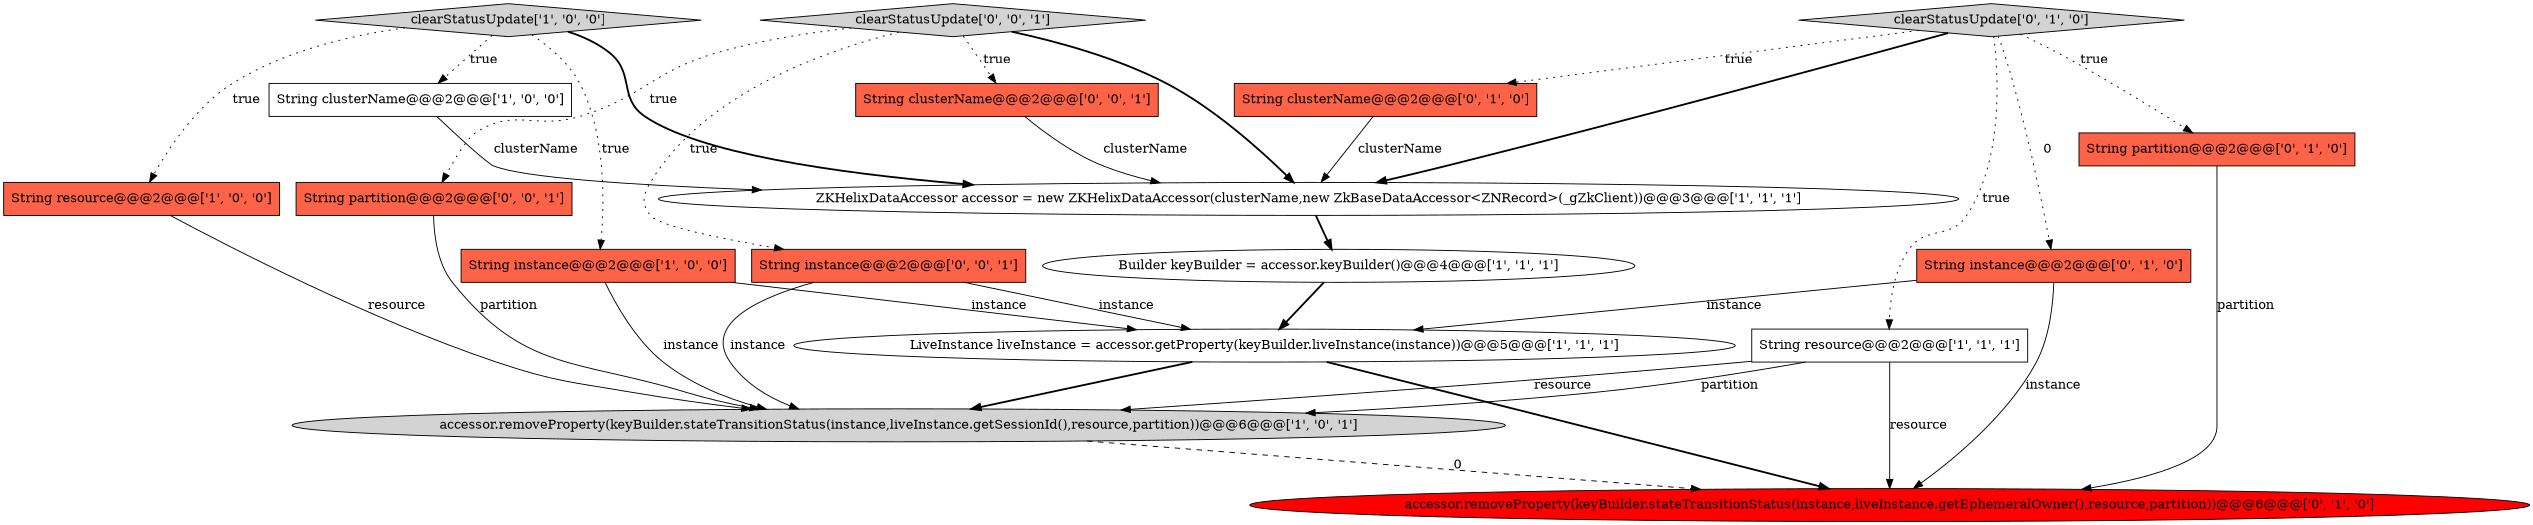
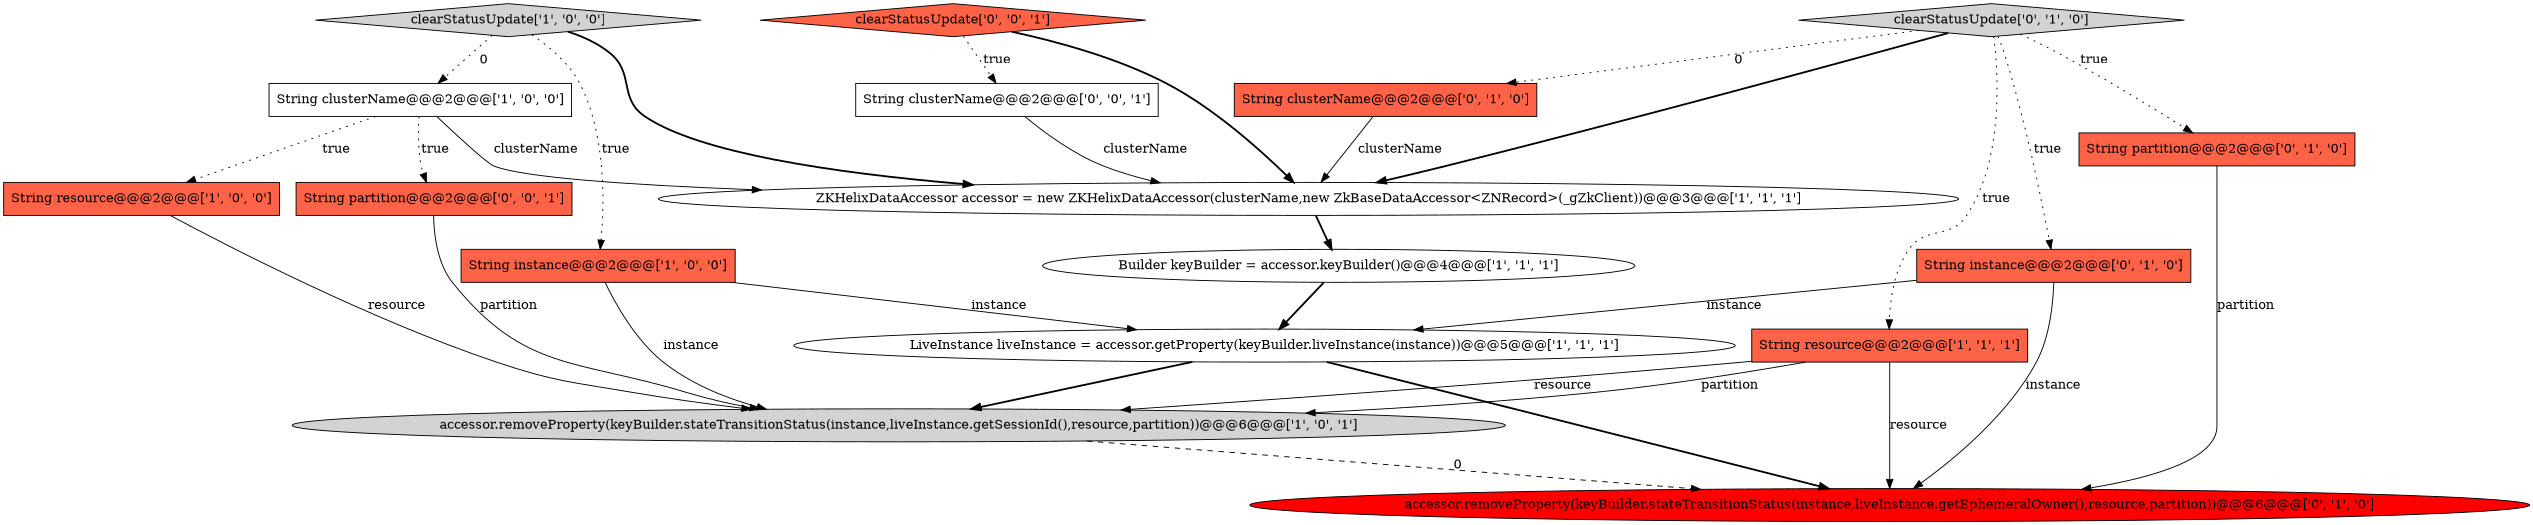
(953, 20) -> (953, 20)
(484, 60) -> (484, 60)
(1739, 60) -> (1739, 60)
(260, 69) -> (285, 148)
(639, 90) -> (419, 145)
(1007, 100) -> (1007, 100)
(2048, 149) -> (2048, 149)
(889, 266) -> none
(1890, 346) -> (1890, 346)
